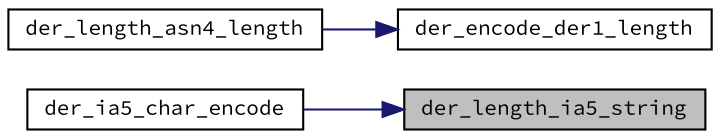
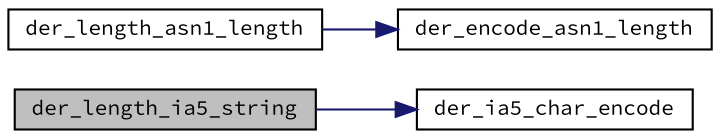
(165, 29) -> (165, 29)
(555, 29) -> (555, 29)
(343, 109) -> (356, 109)
